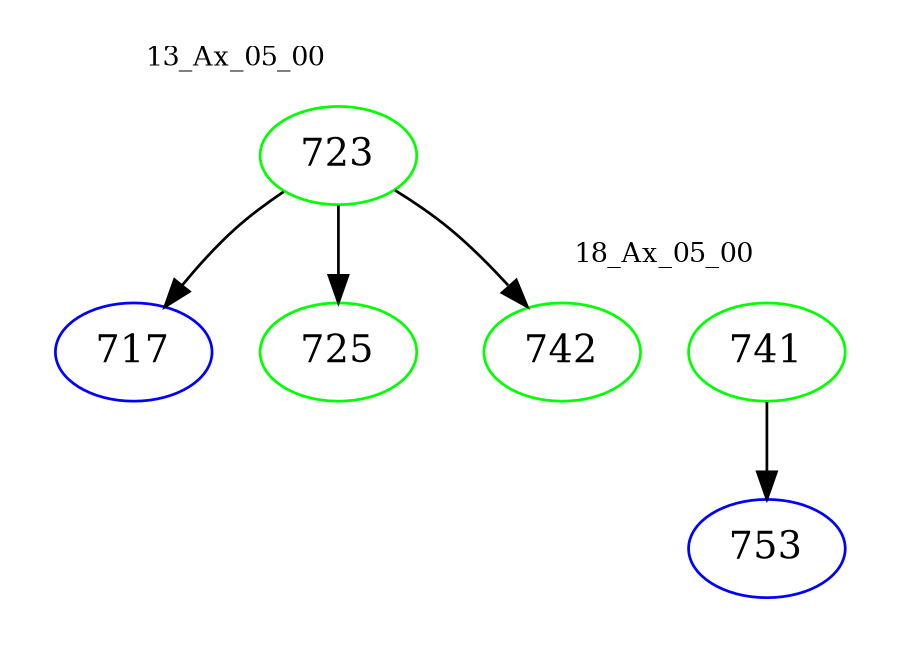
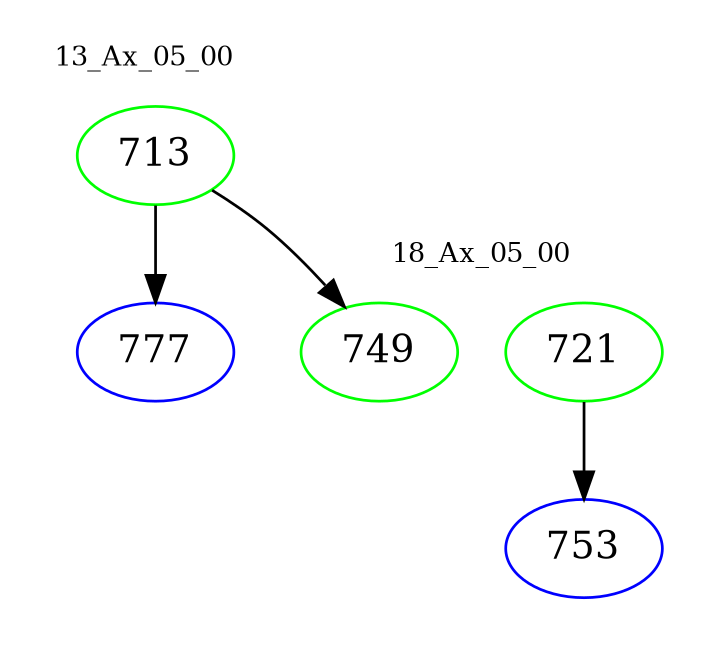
(338, 156) -> (156, 156)
(134, 352) -> (156, 352)
(338, 352) -> none
(562, 352) -> (379, 352)
(767, 352) -> (584, 352)
